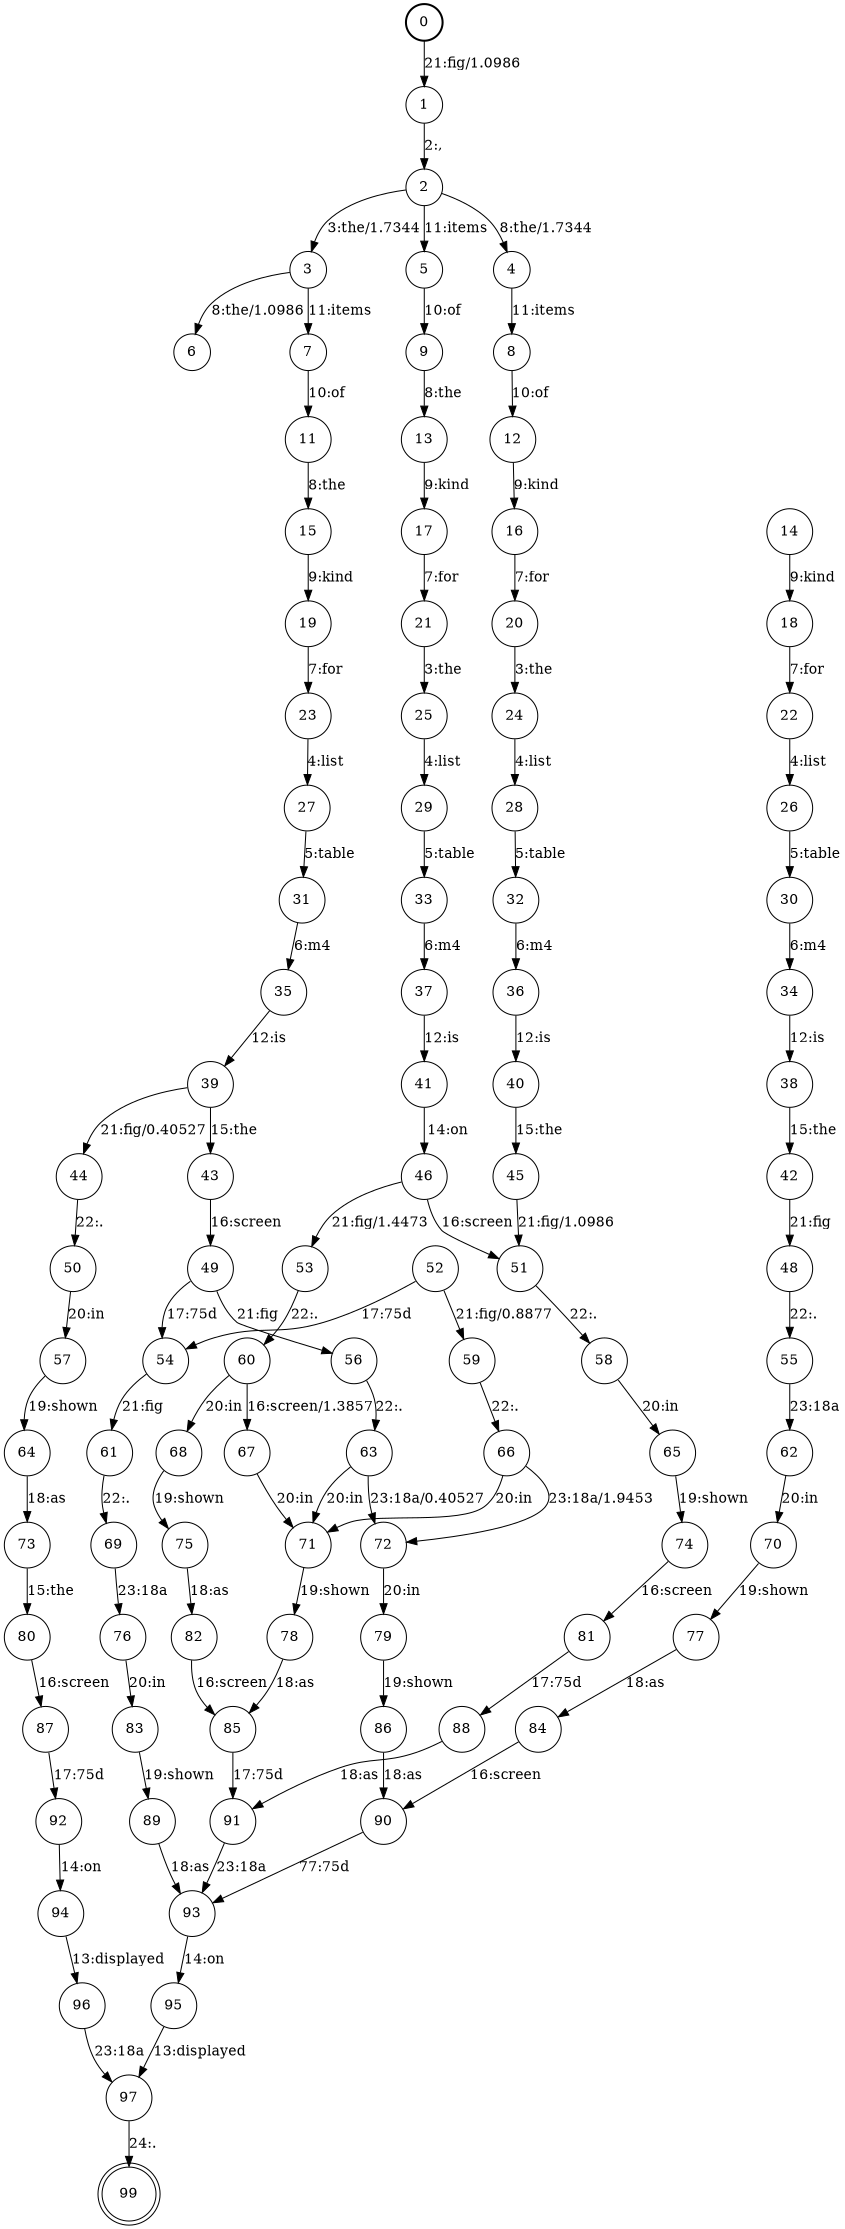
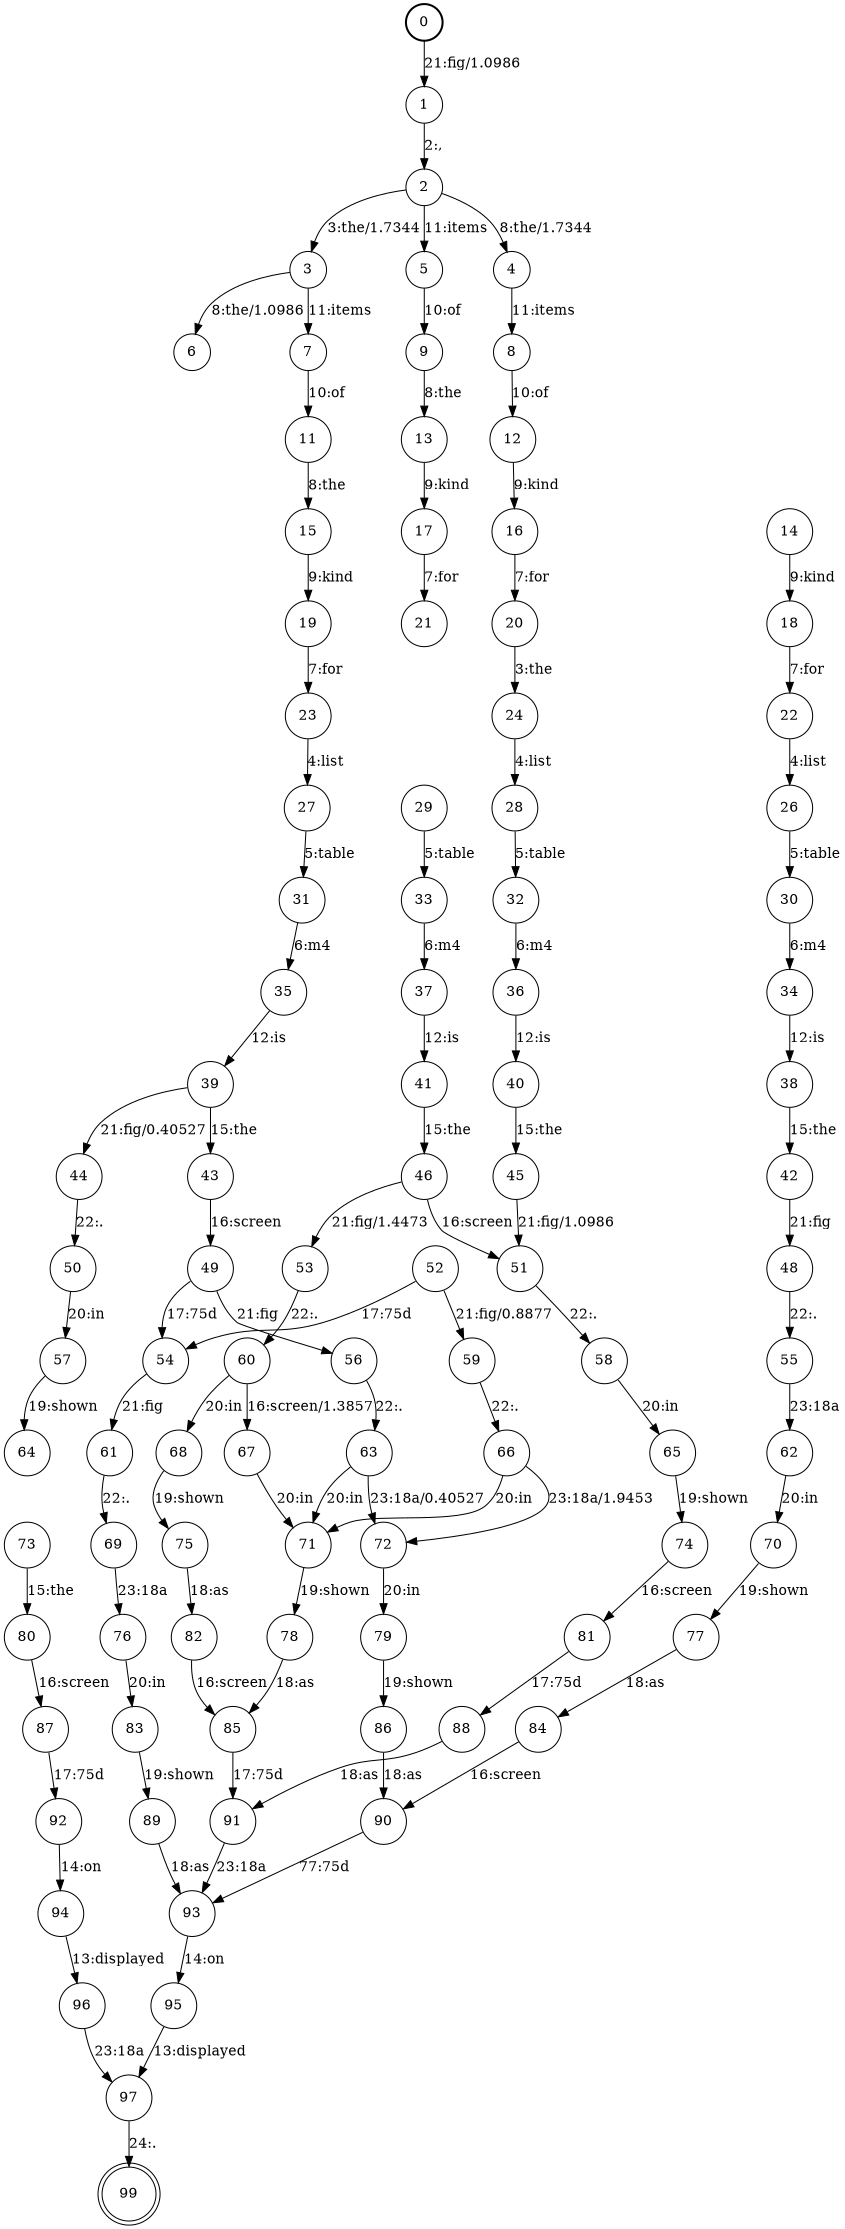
(424, 716) -> none
(448, 1131) -> (448, 1131)
(27, 1494) -> none
